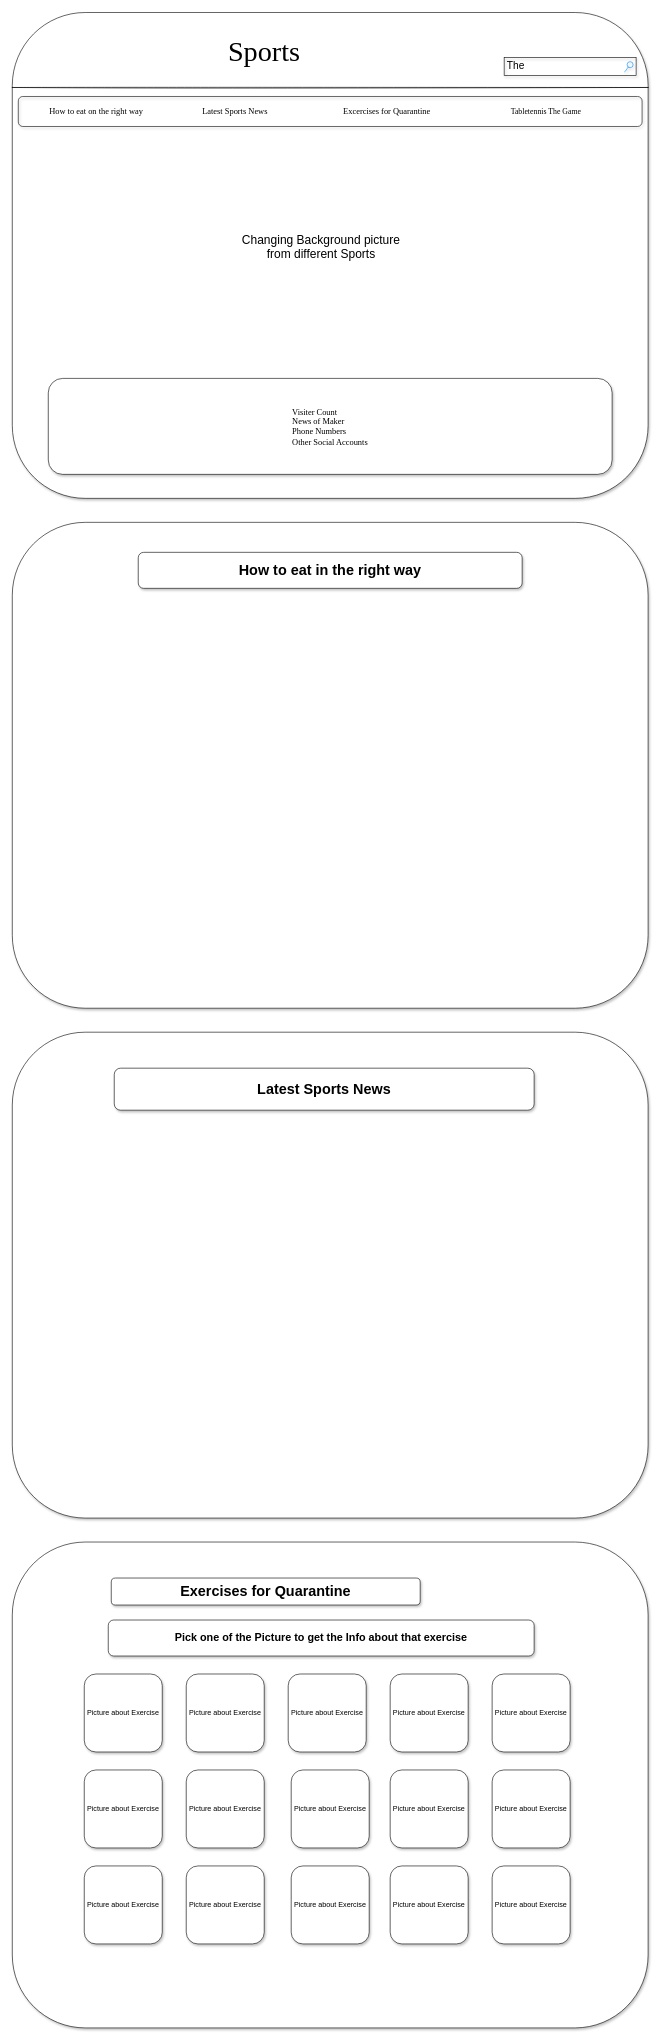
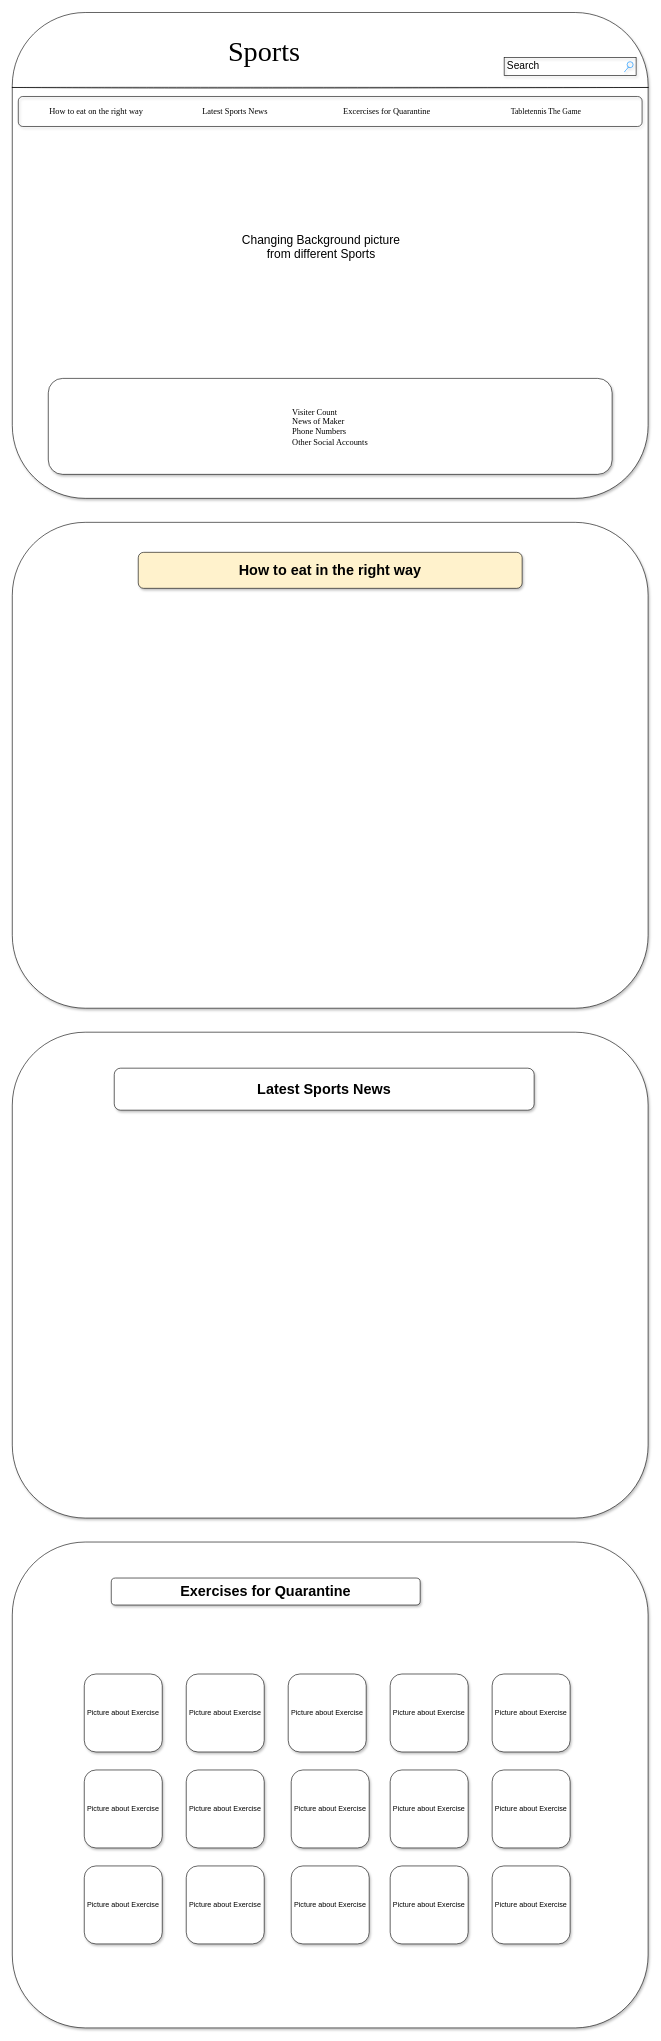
(516, 66) -> (524, 66)
(330, 570) -> (330, 570)
(321, 1638) -> none
